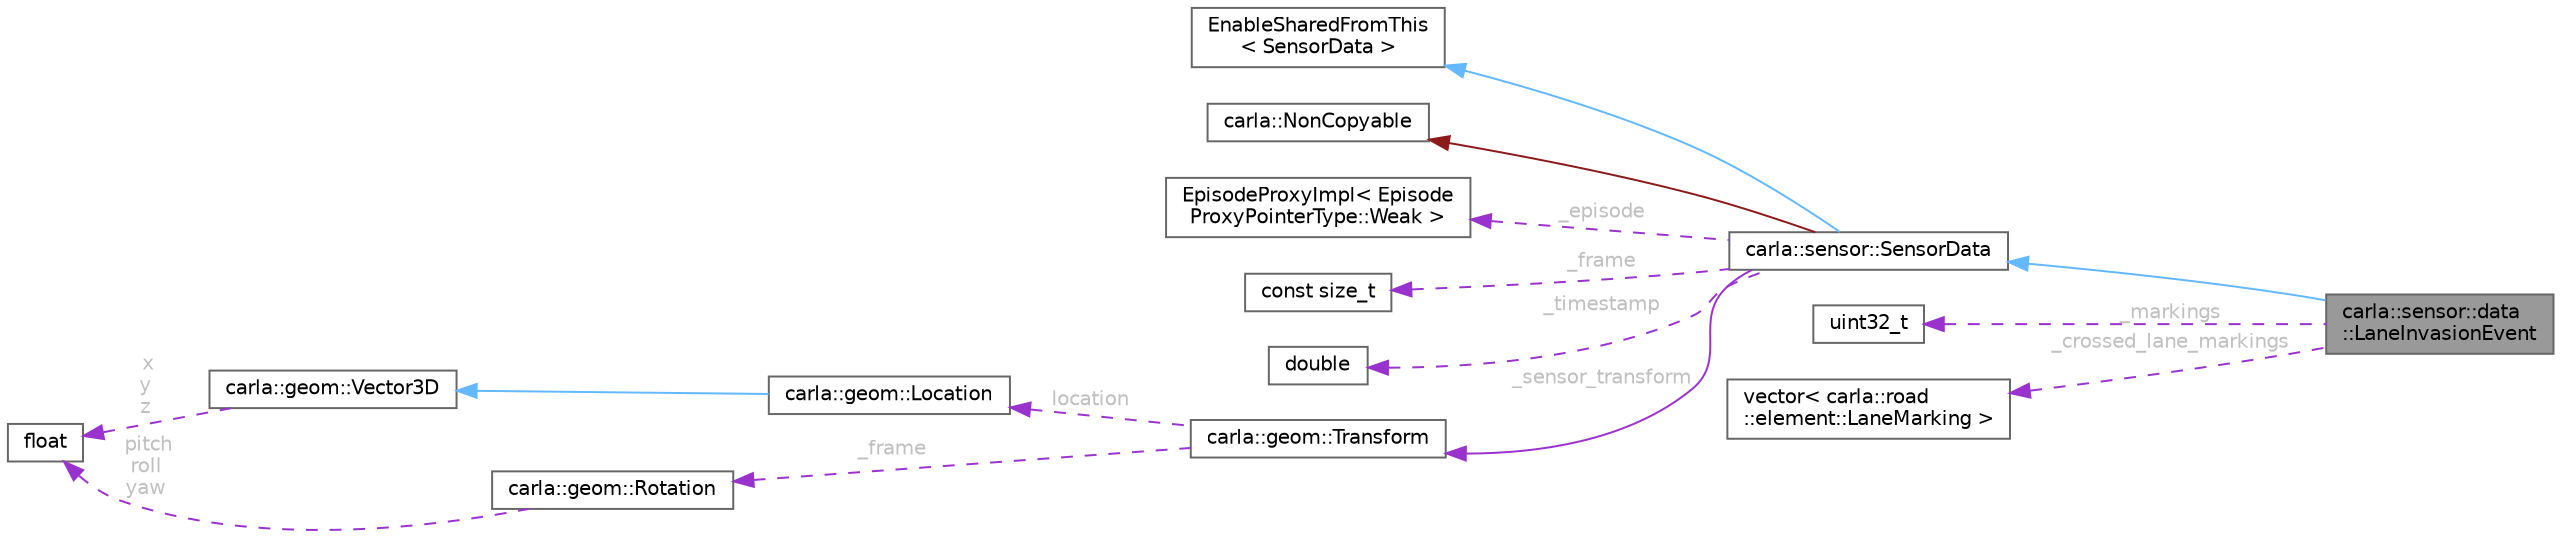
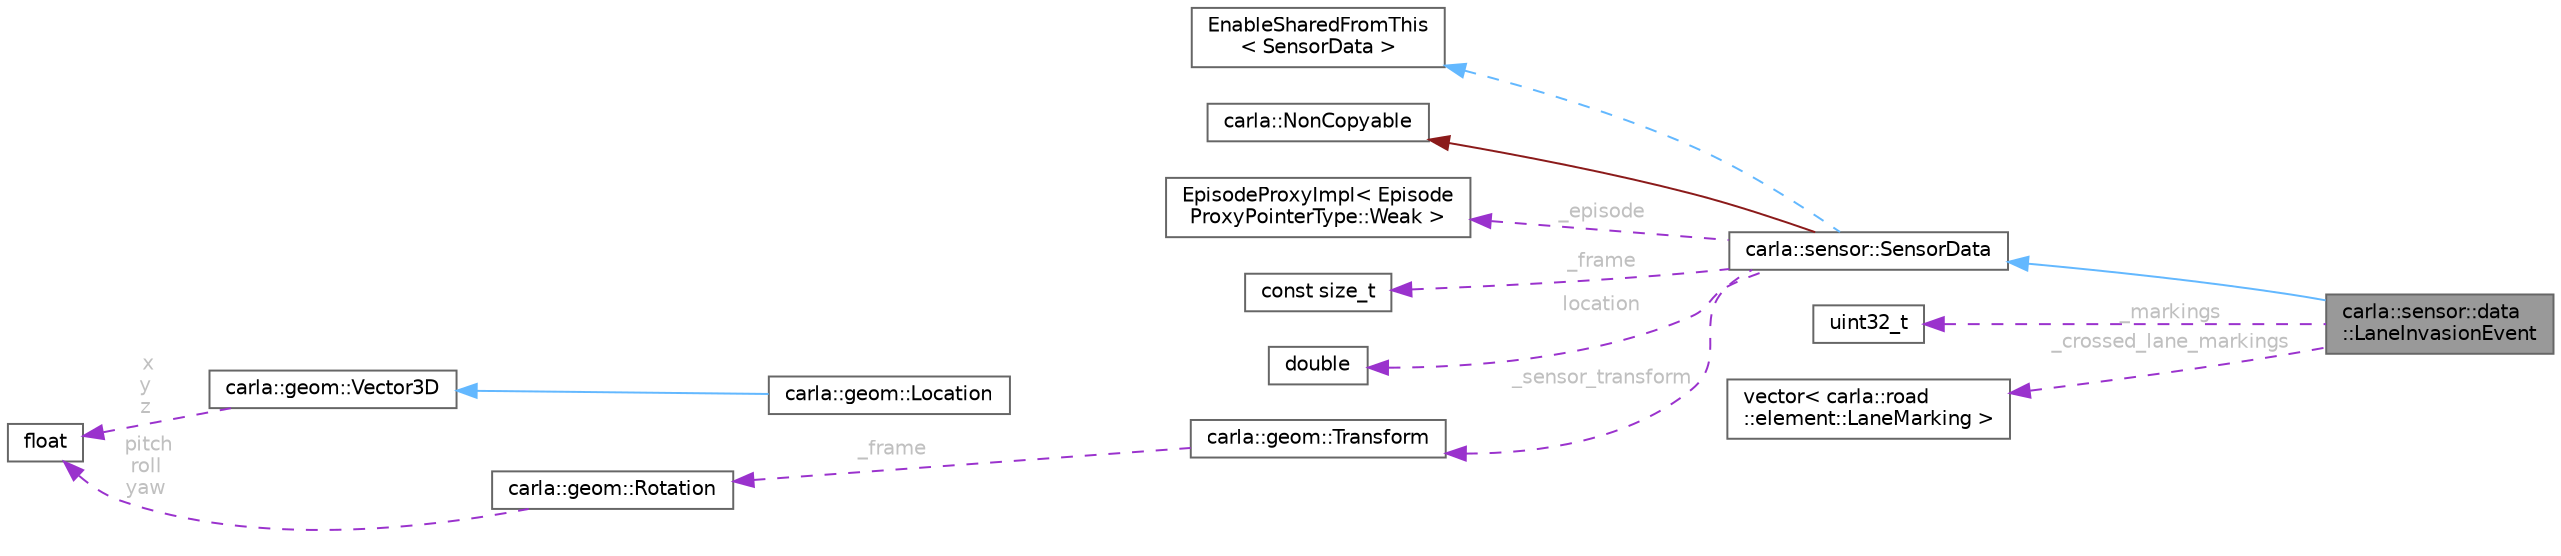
(1660, 133) -> (1660, 133)
(1599, 305) -> (1599, 305)
(1651, 415) -> (1651, 415)
(1111, 418) -> none
